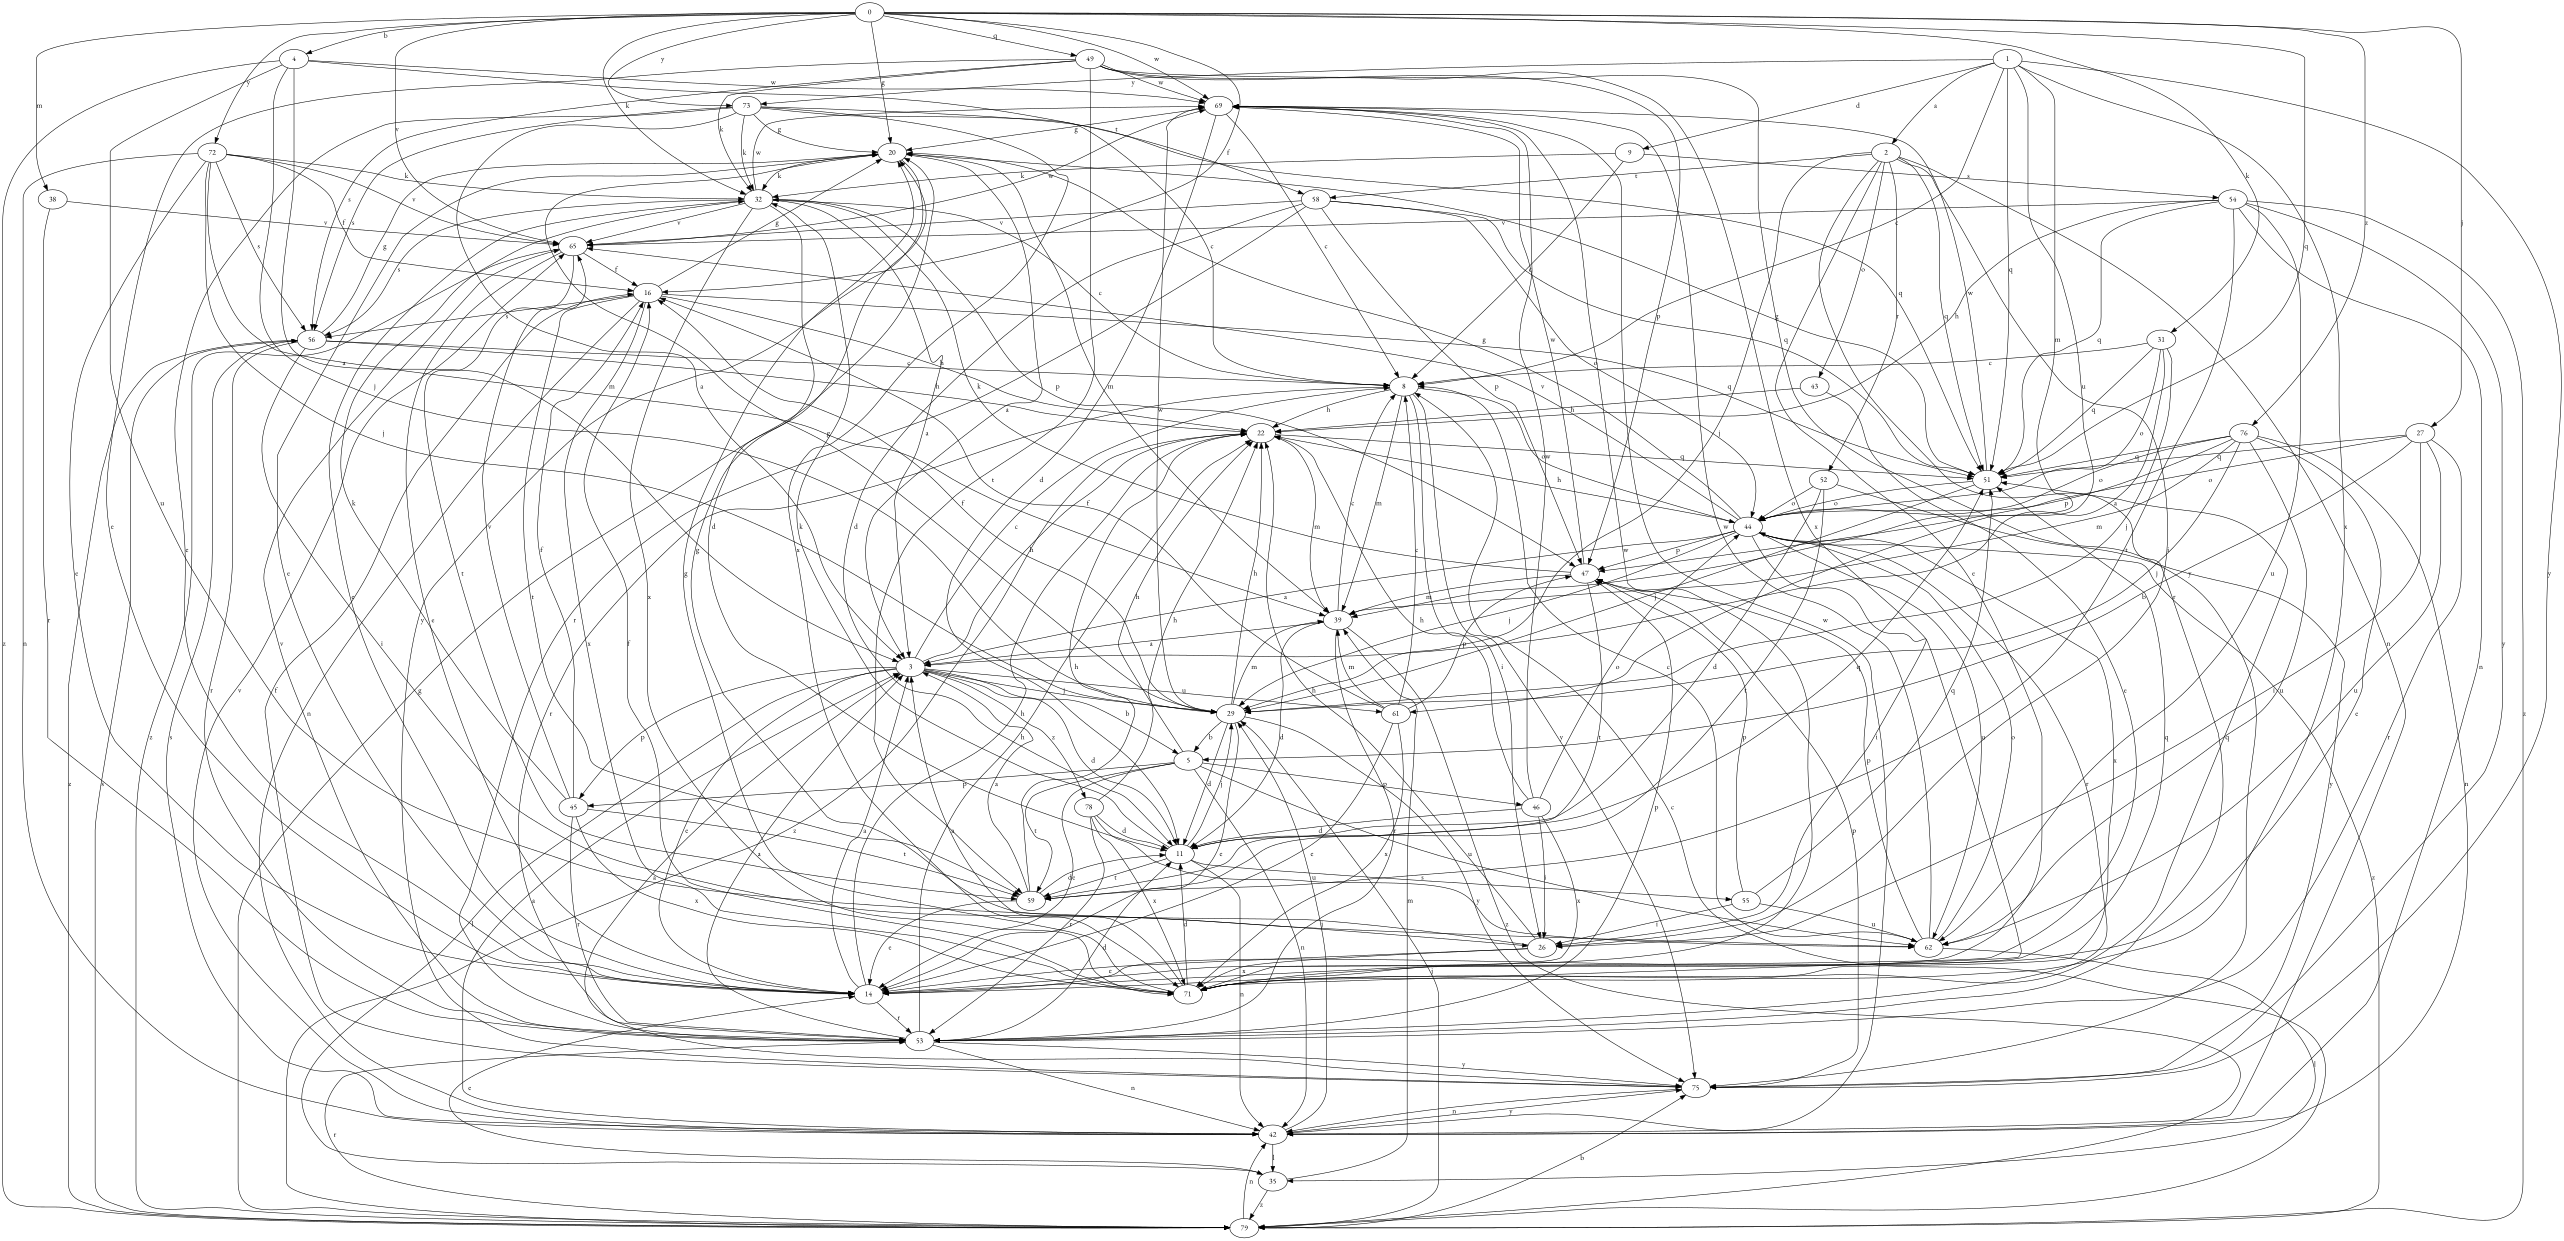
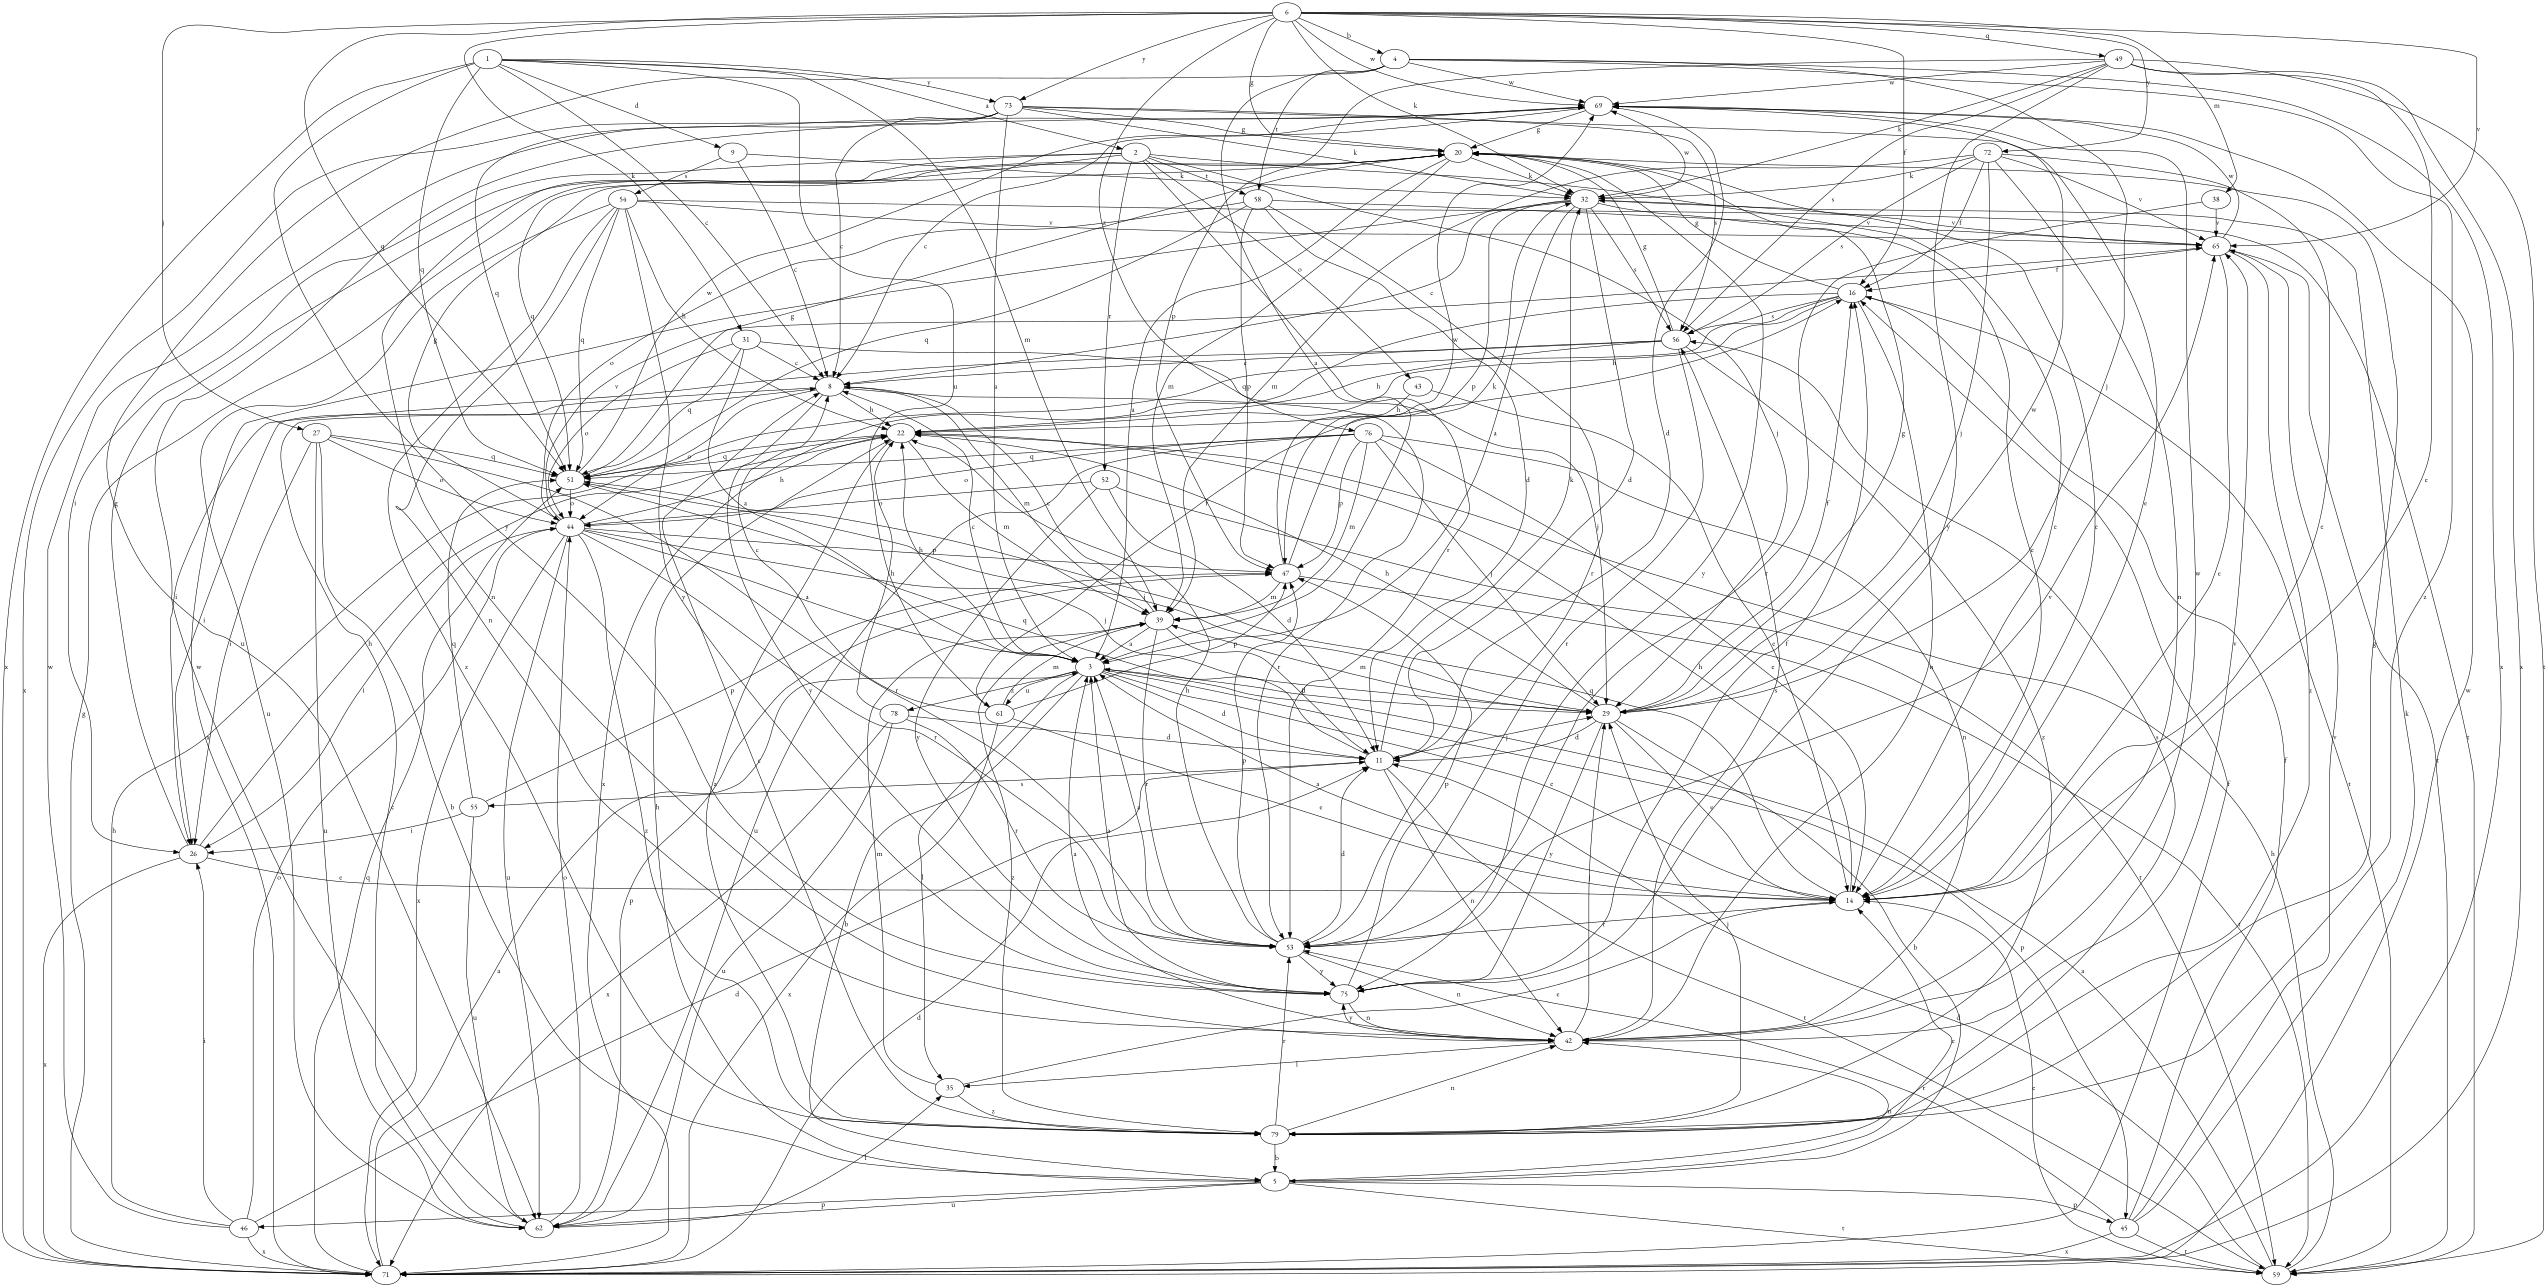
(870, 12) -> (1287, 12)
none -> (2367, 1104)
(1480, 1198) -> (1275, 1155)
